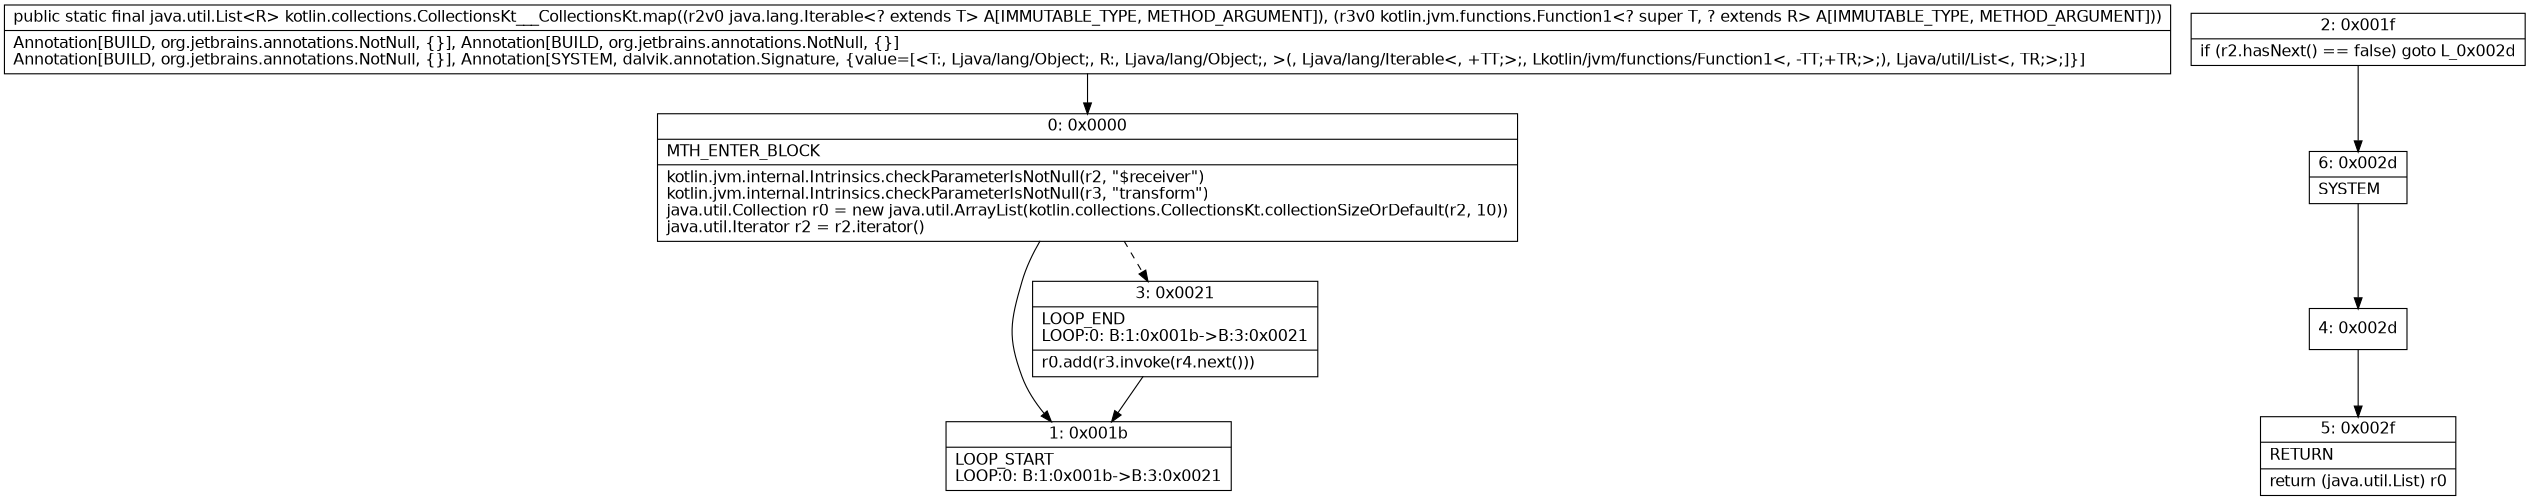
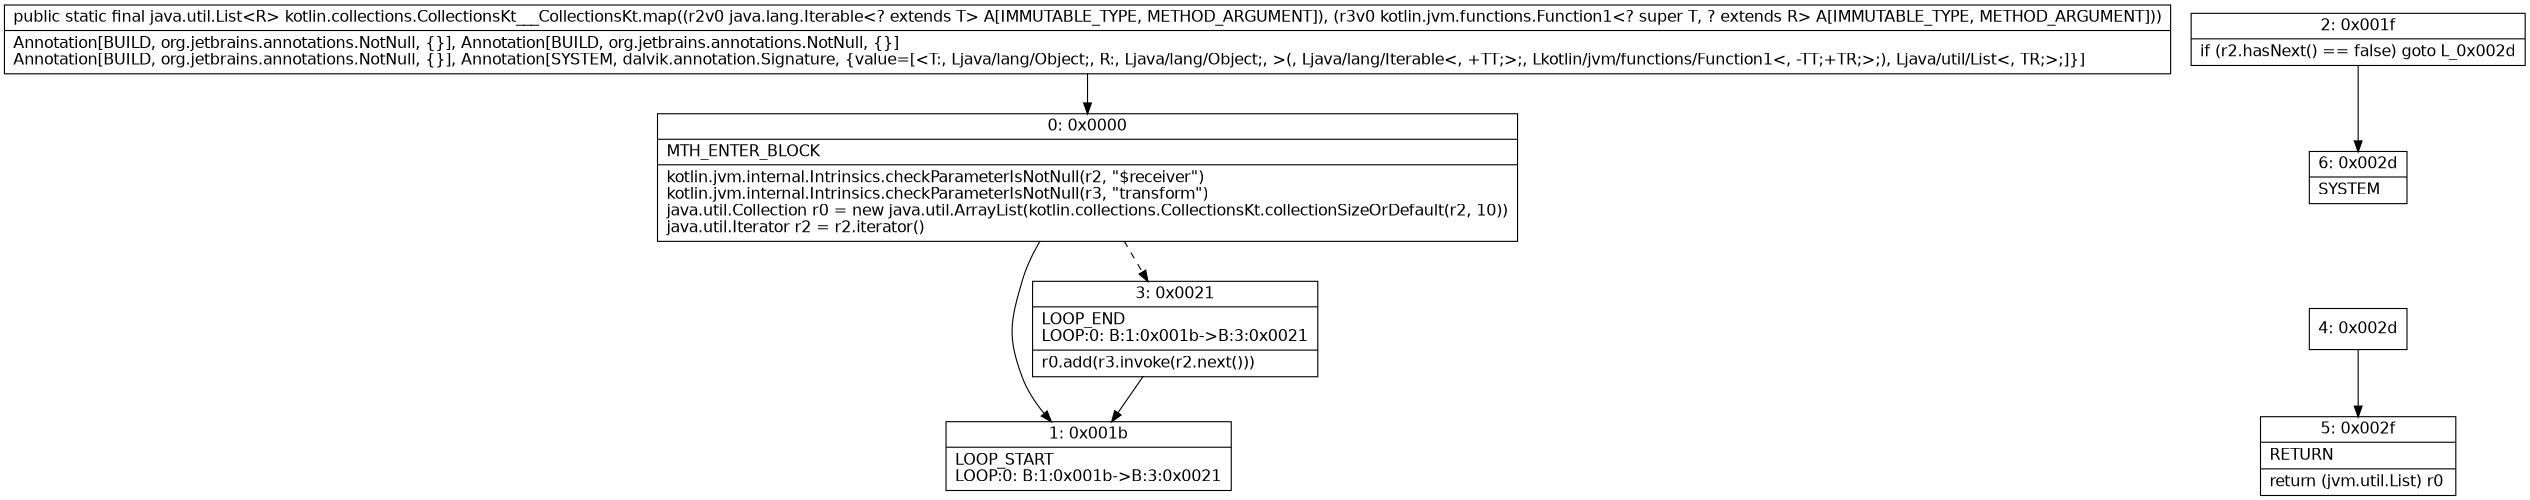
(2358, 250) -> none
(1149, 363) -> (1149, 363)
(2358, 482) -> (2356, 482)
